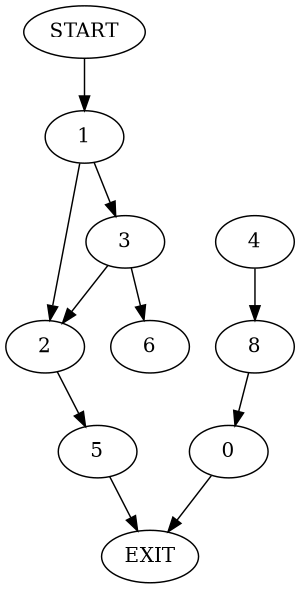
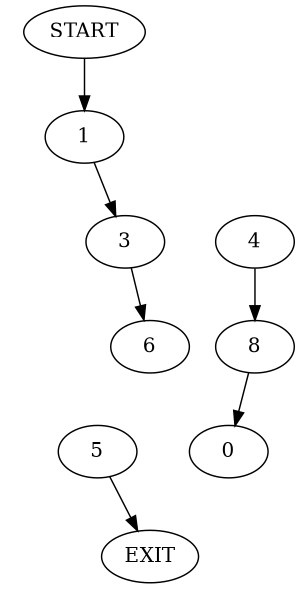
(45, 347) -> none
(194, 498) -> none
